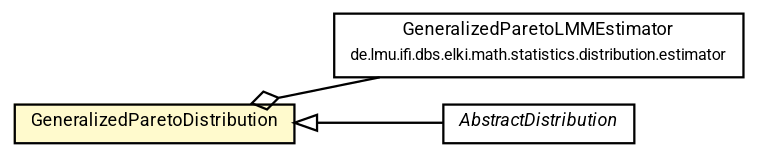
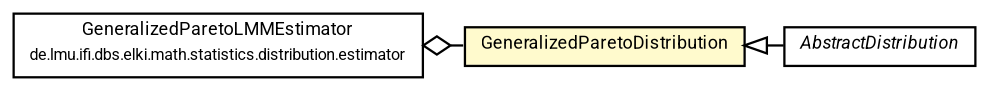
(329, 88) -> (457, 45)
